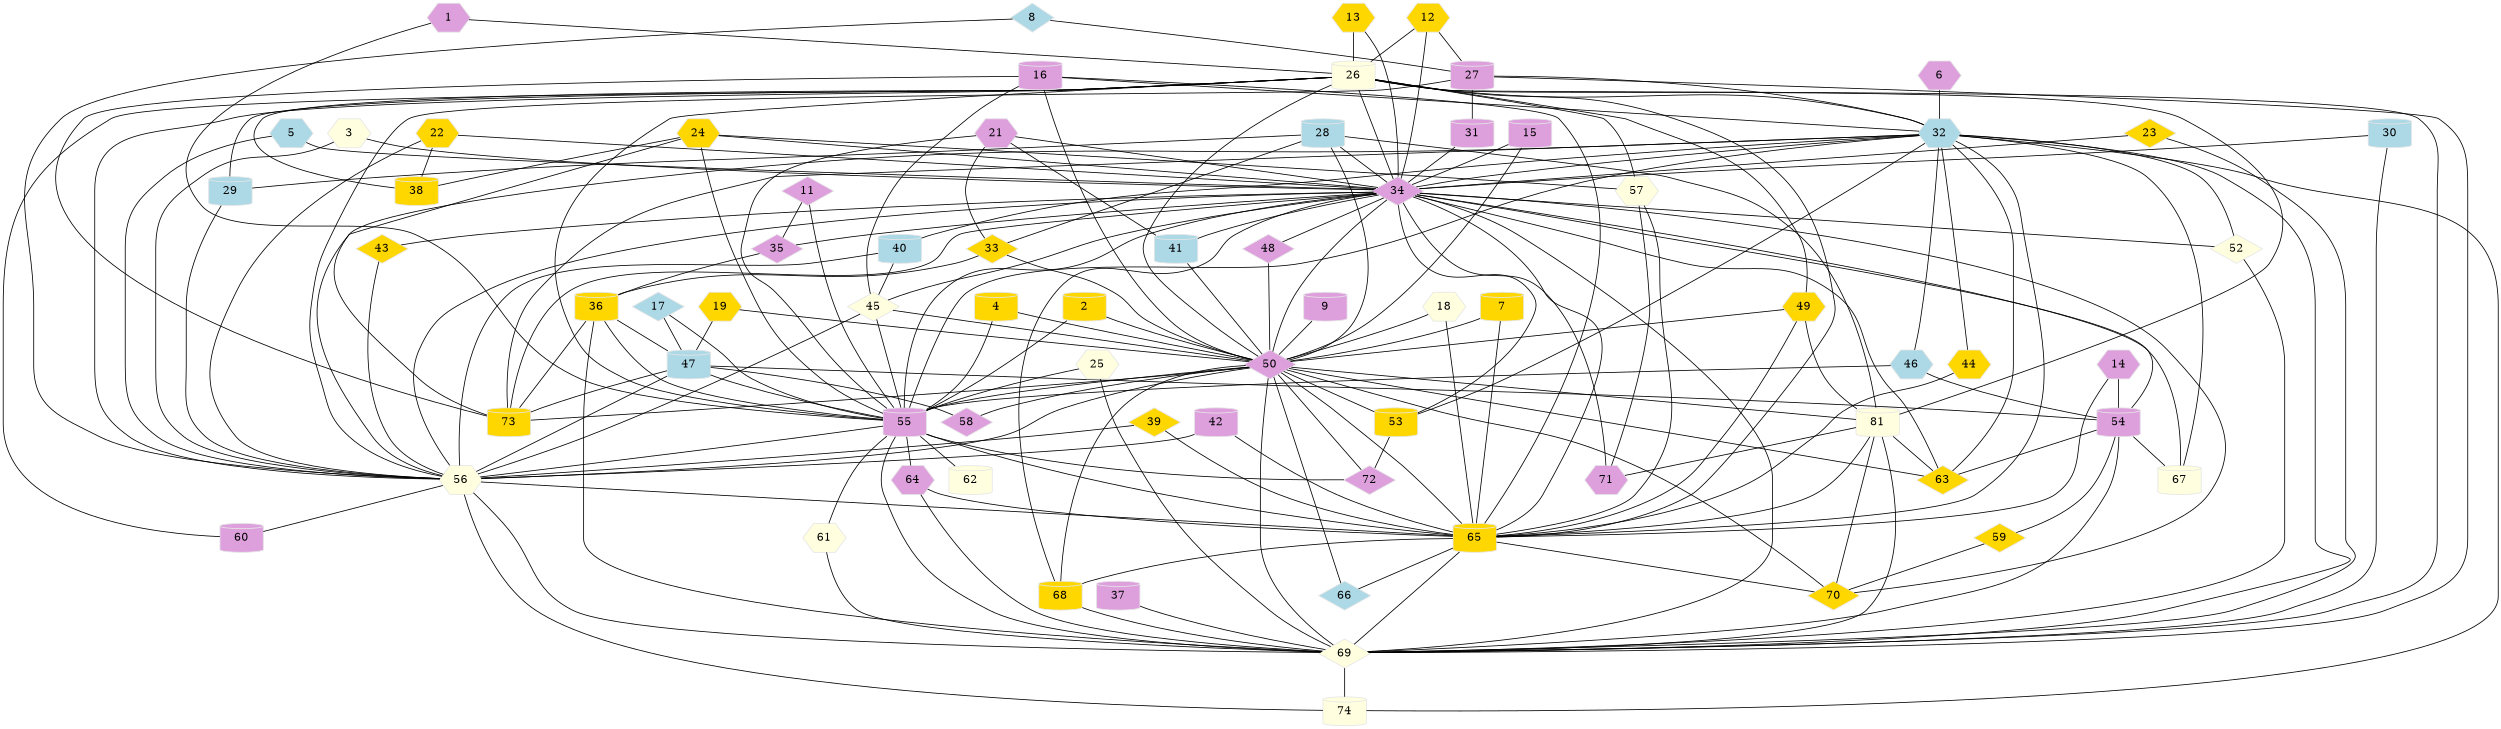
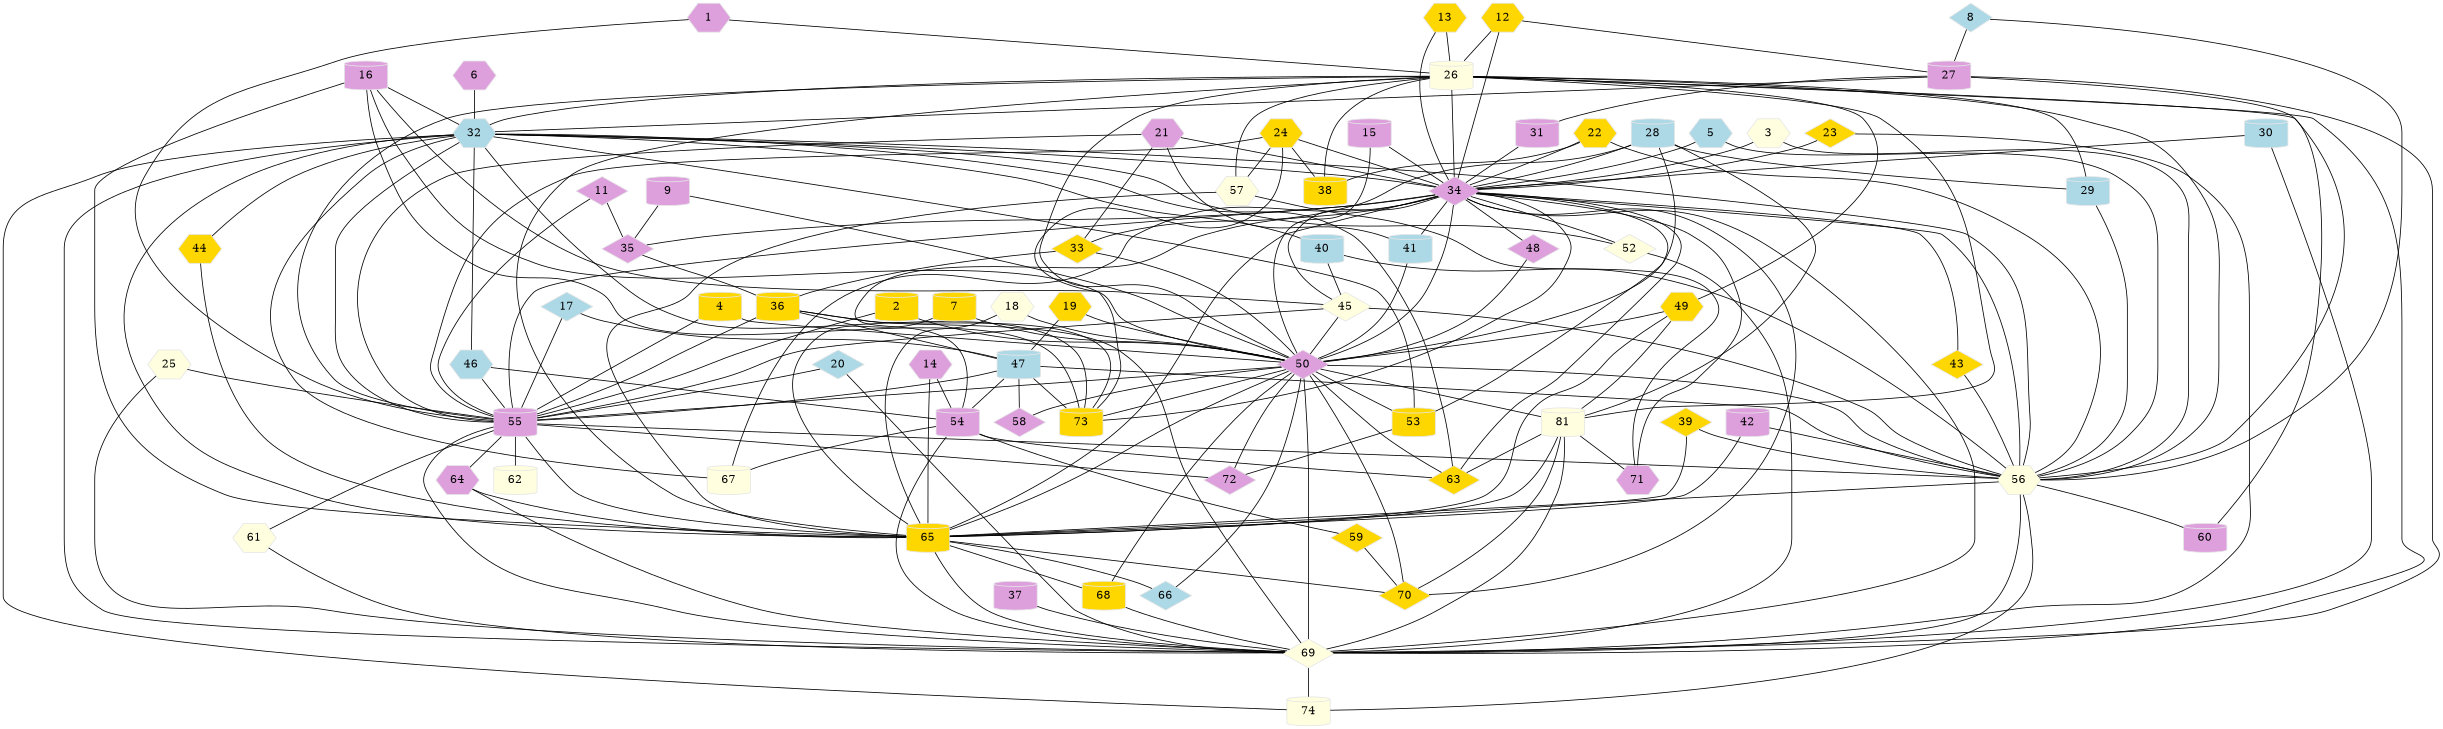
none -> (646, 222)
(1061, 287) -> none
none -> (838, 364)
